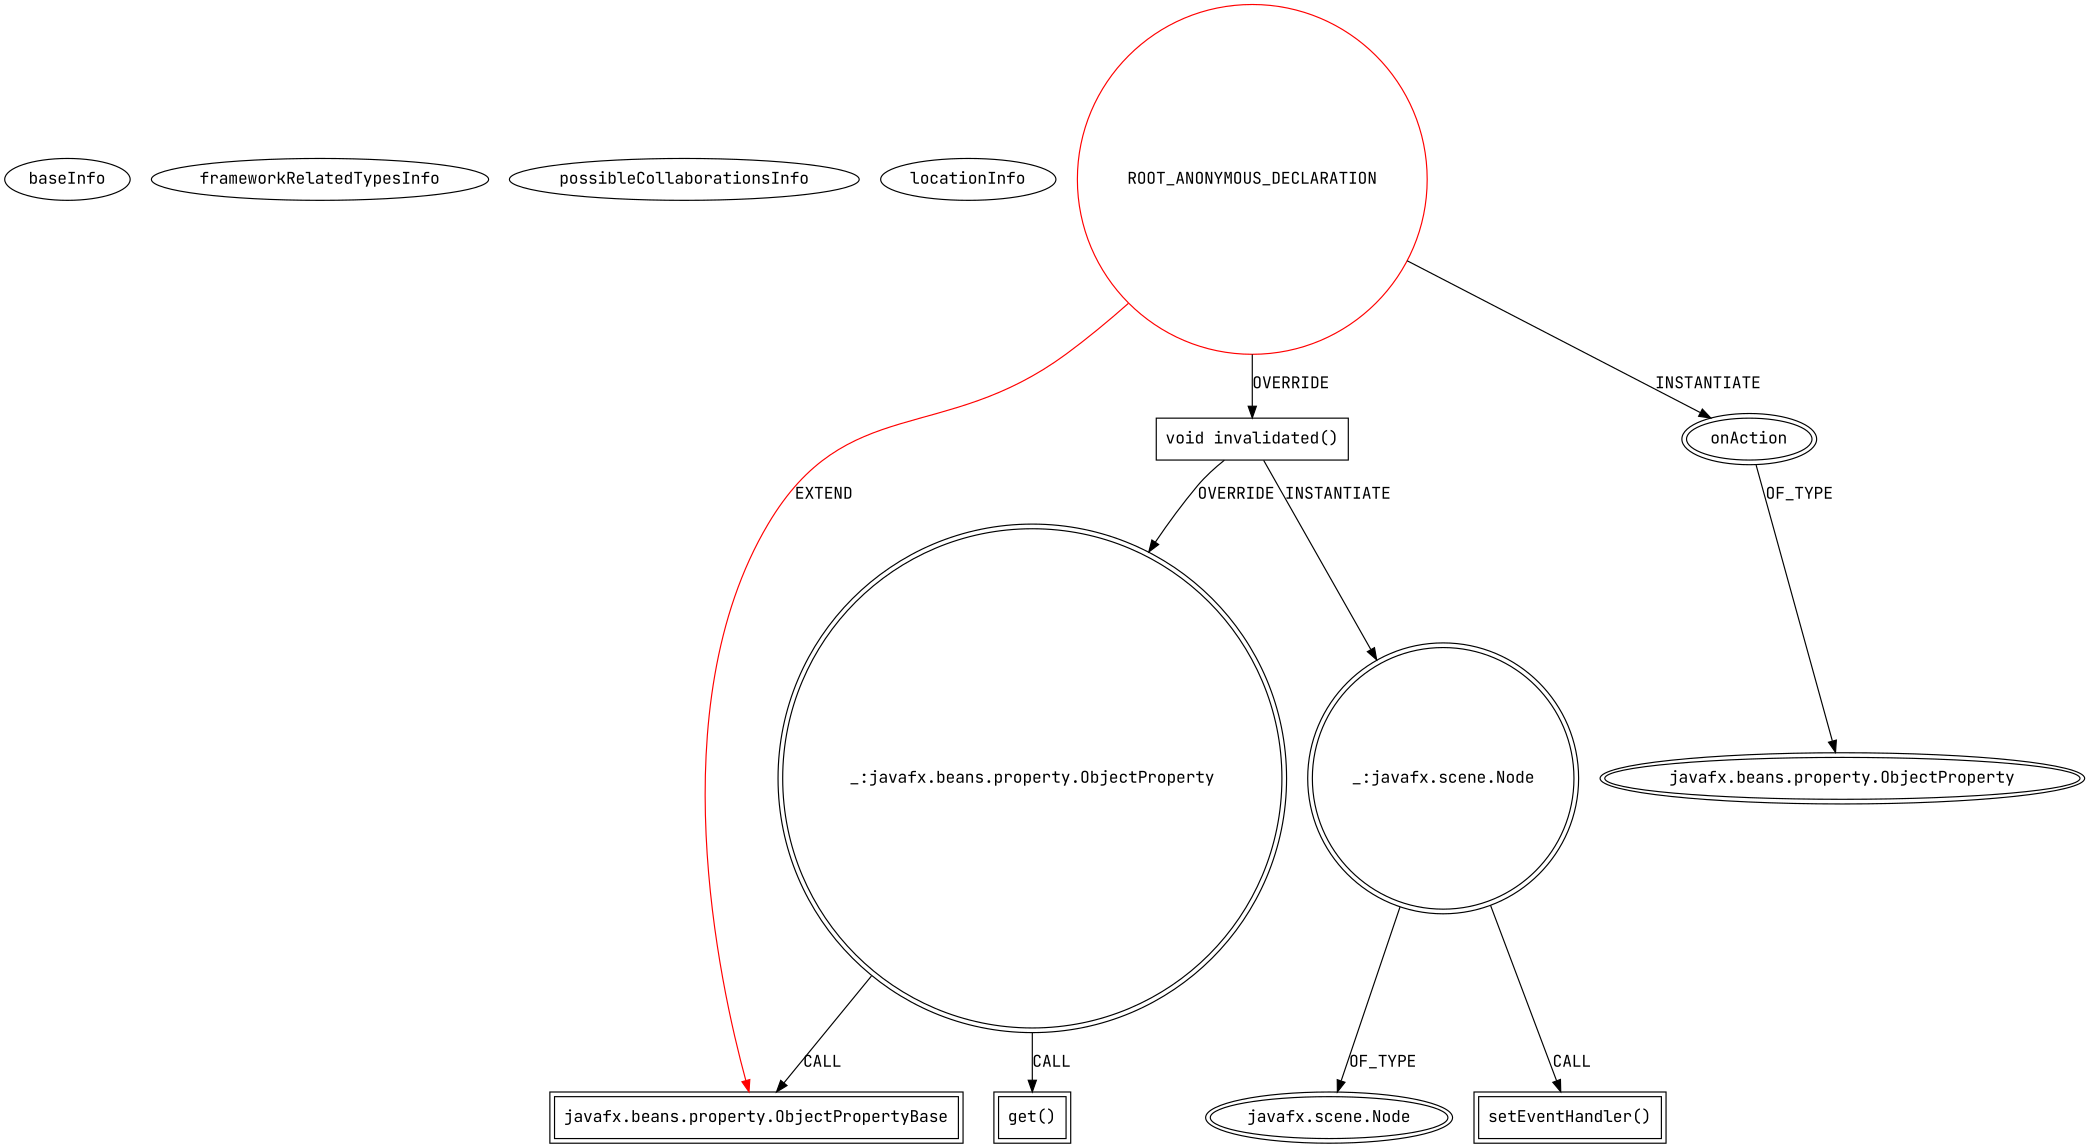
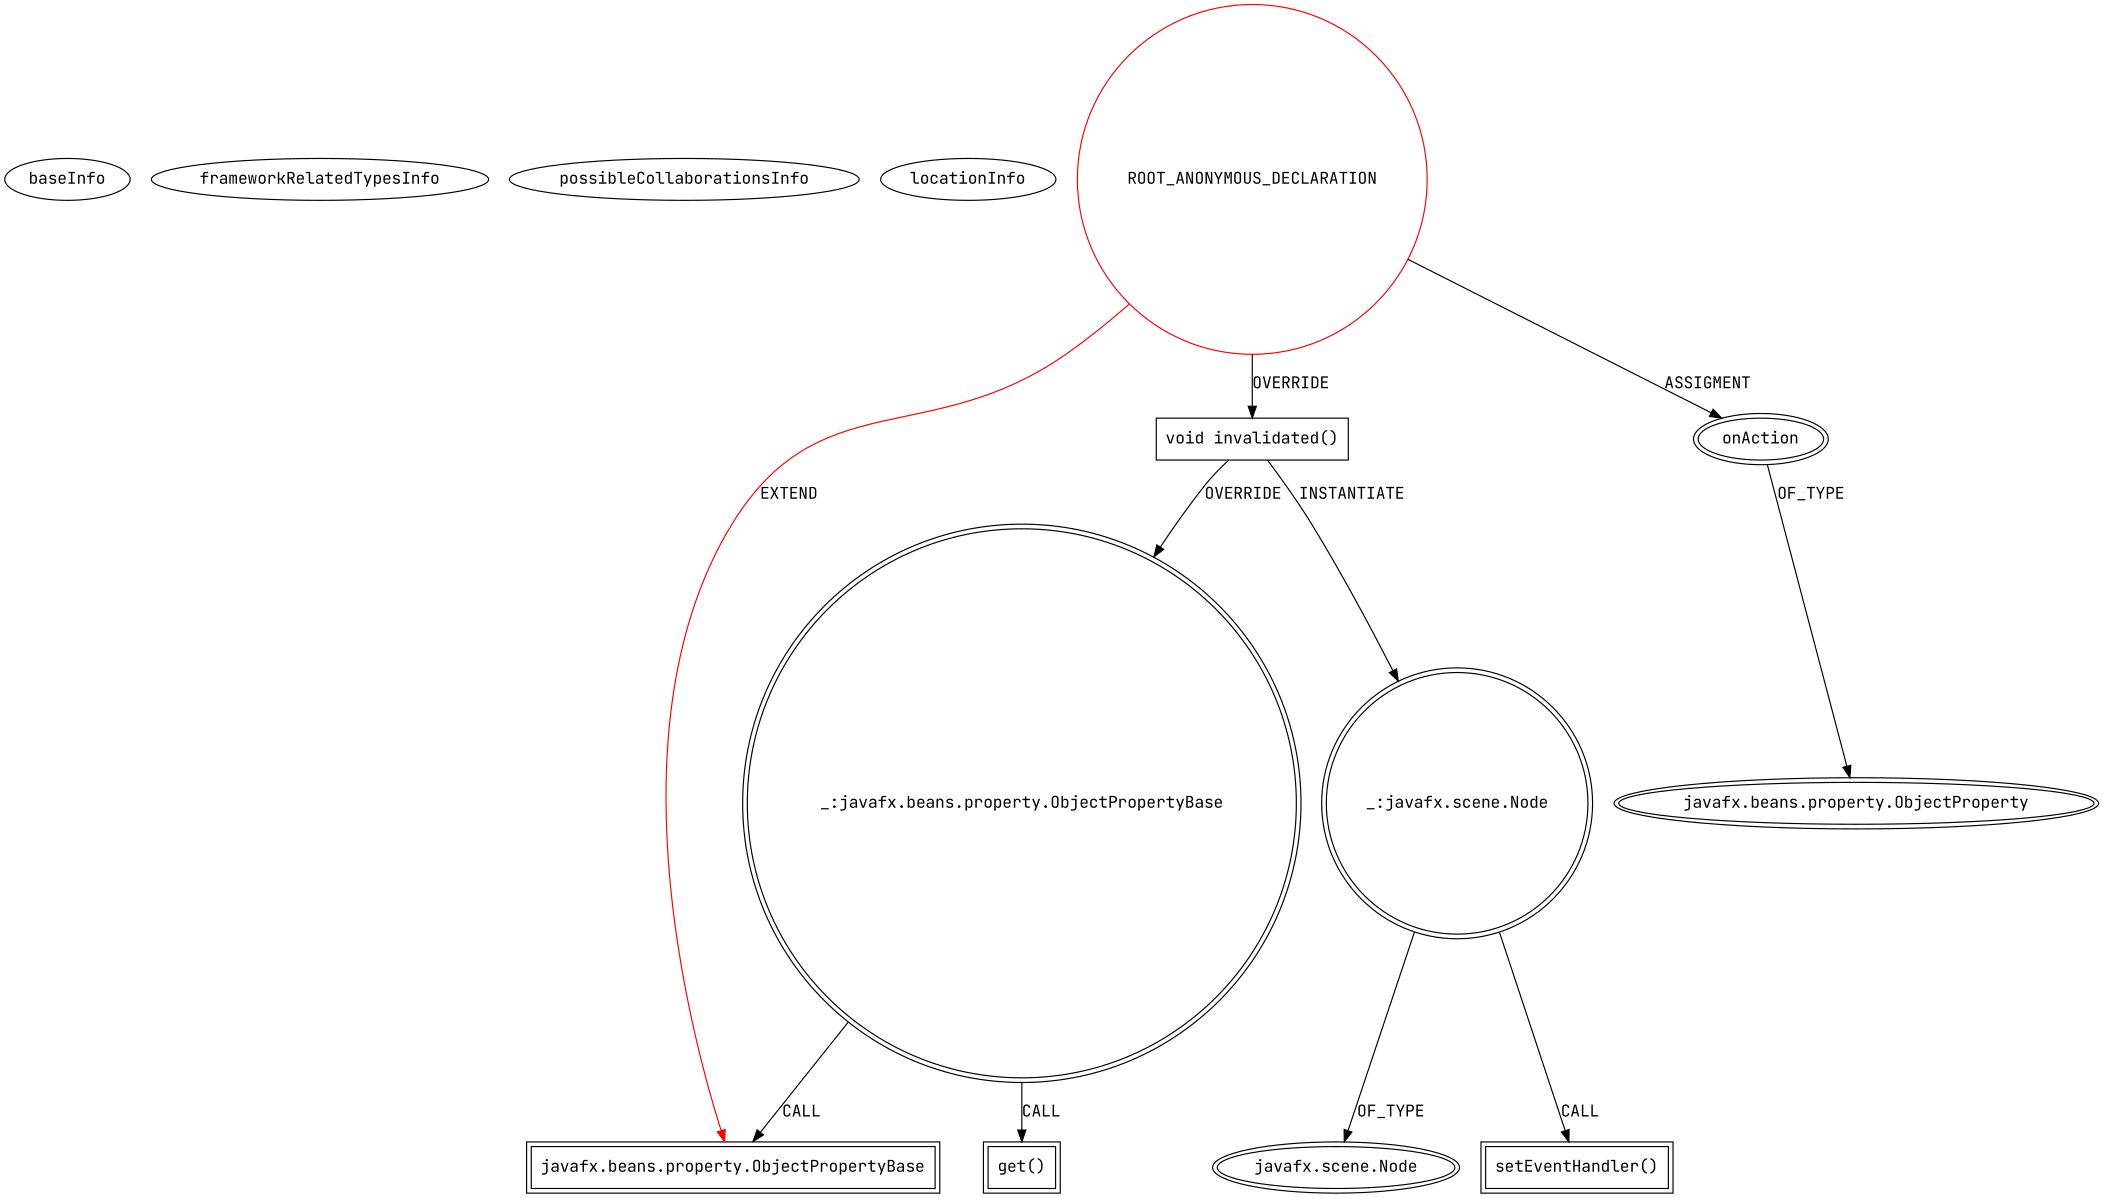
(1708, 384) -> (1708, 384)
(1032, 778) -> (1022, 803)
